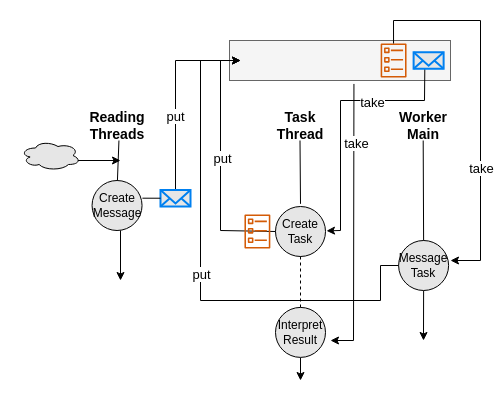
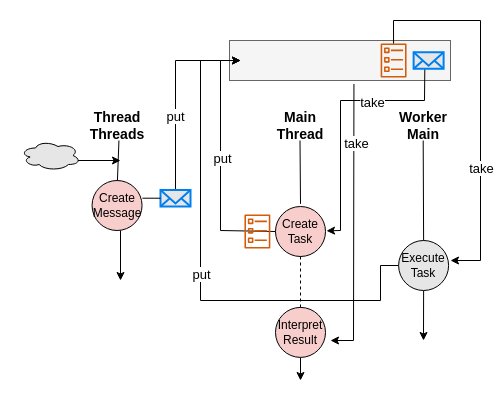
(118, 126) -> (118, 126)
(301, 126) -> (301, 126)
(117, 206) -> (117, 206)
(301, 232) -> (301, 232)
(424, 266) -> (424, 266)
(301, 332) -> (301, 332)
